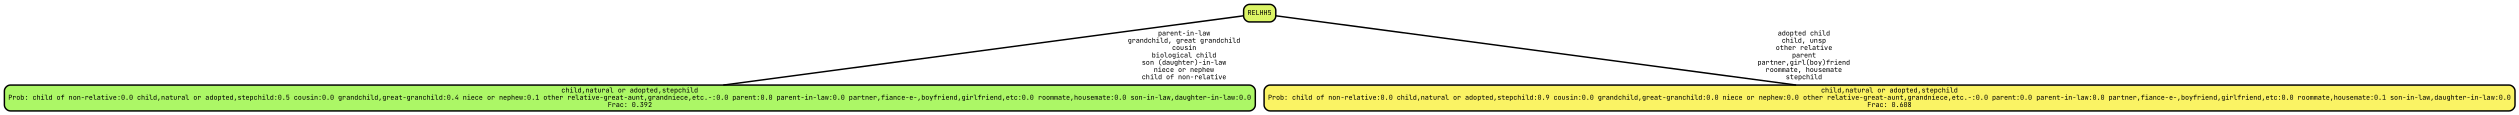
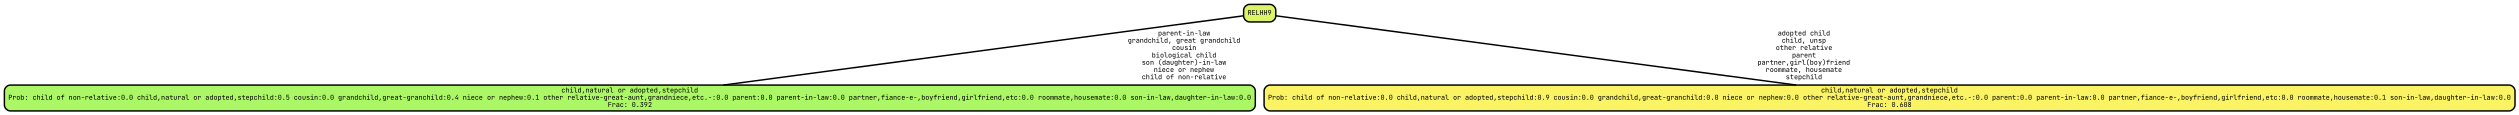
(1260, 13) -> (1260, 13)
